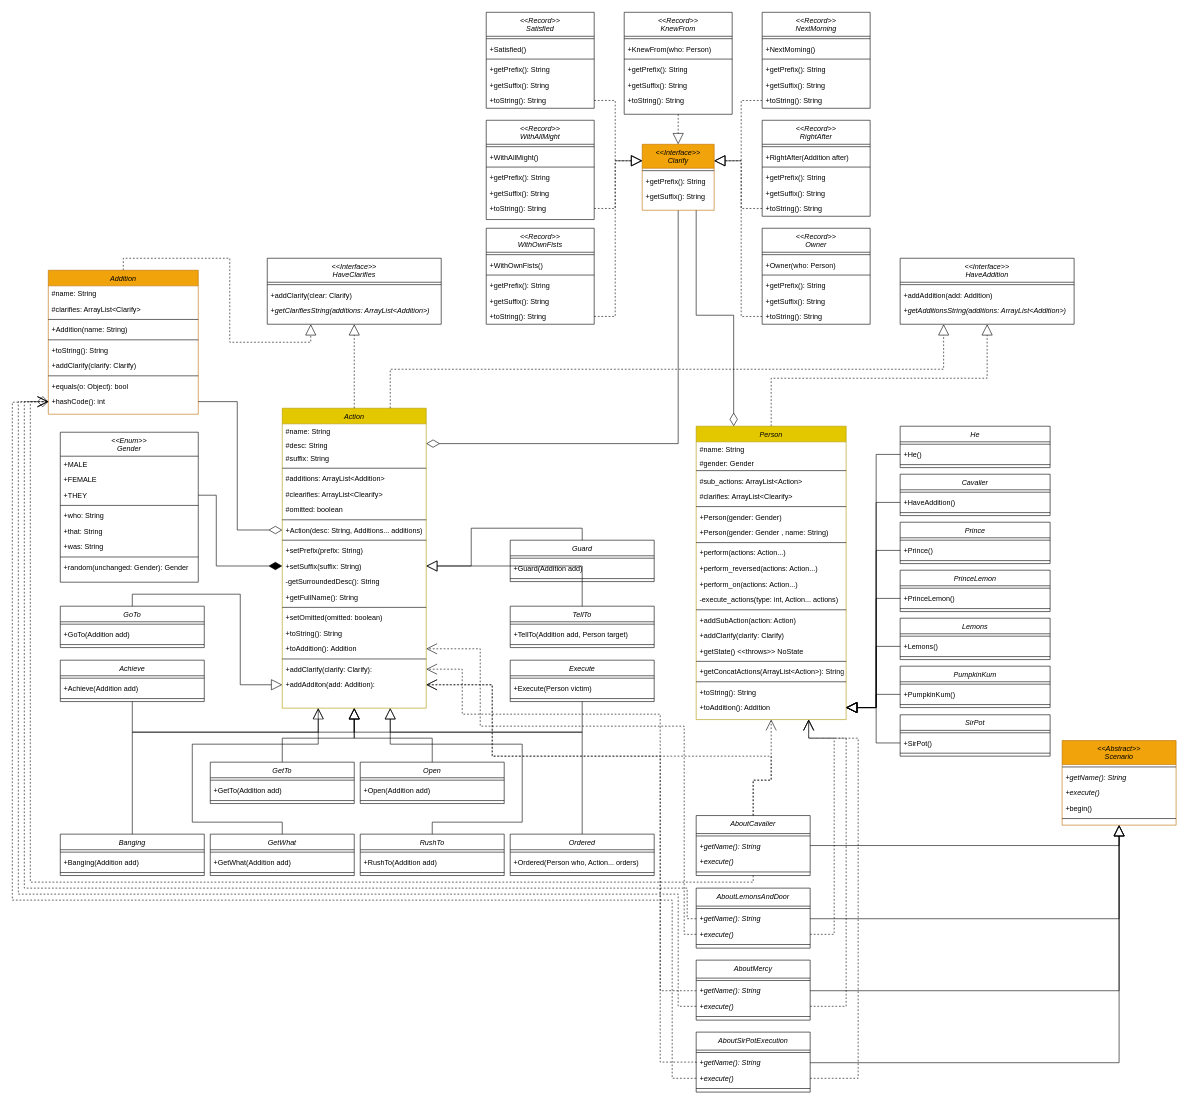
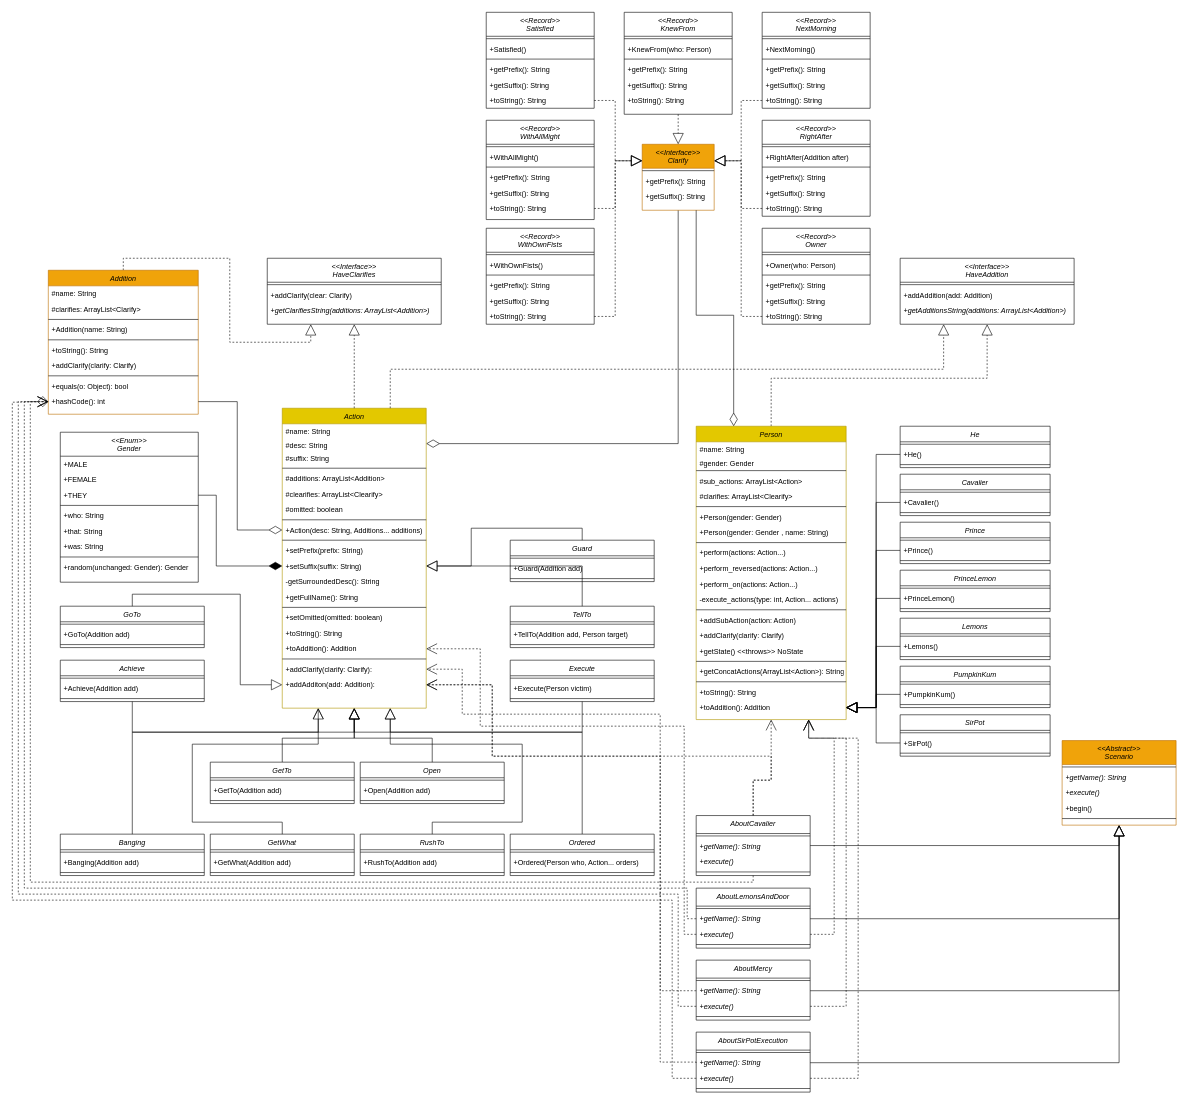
(932, 503) -> (924, 503)
